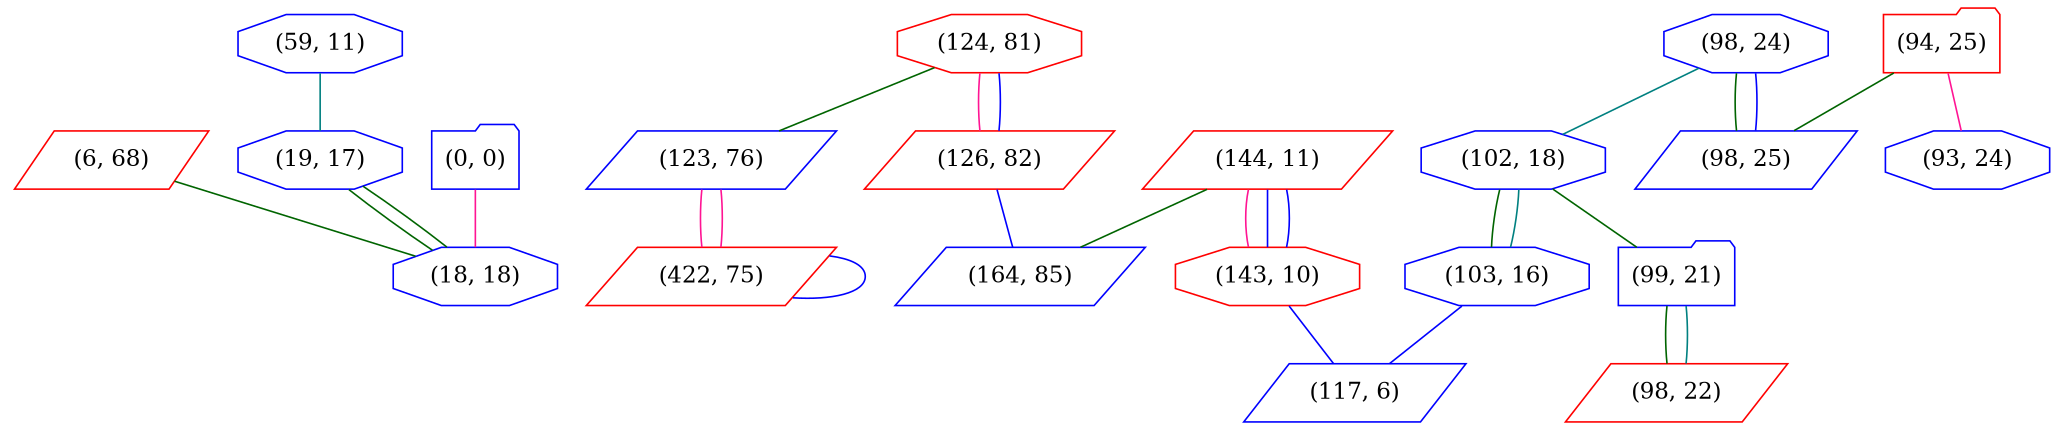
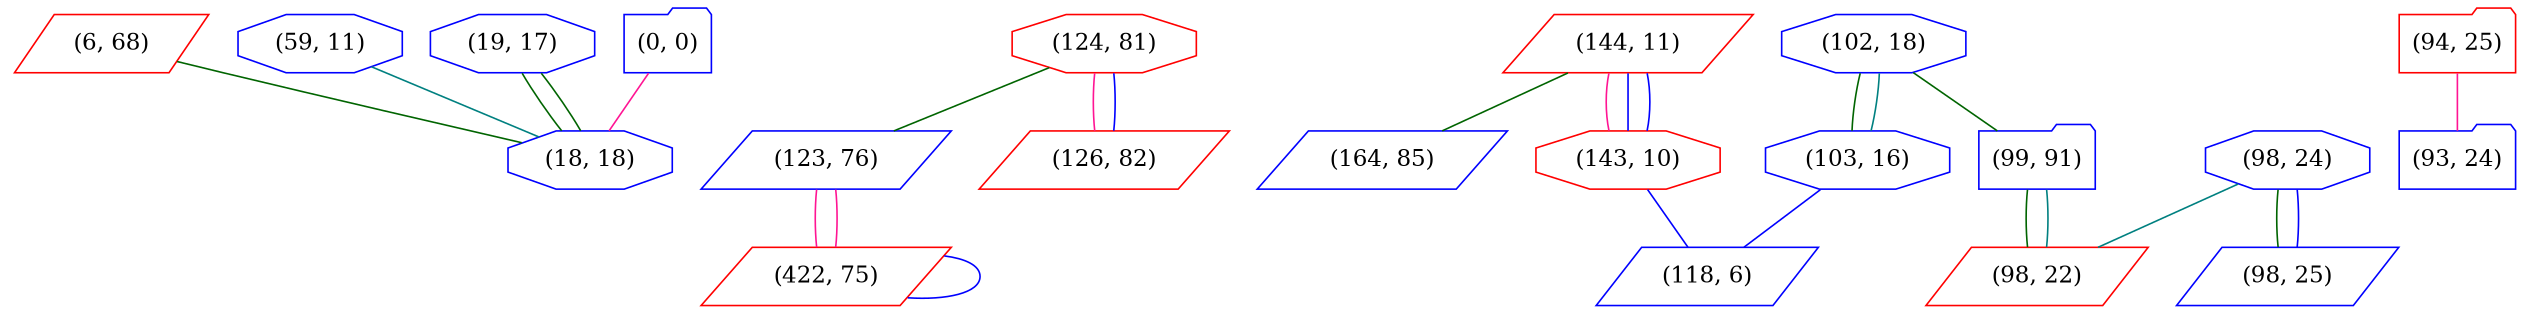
(1631, 101) -> (2168, 216)
(320, 102) -> (455, 102)
(1844, 102) -> none
(1967, 160) -> (2457, 160)
(1005, 218) -> none
(1676, 276) -> (2037, 160)
(1355, 393) -> (1707, 276)
